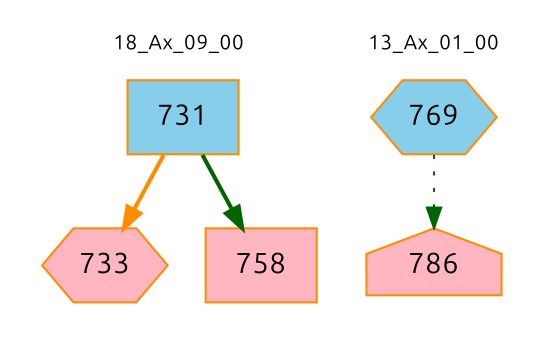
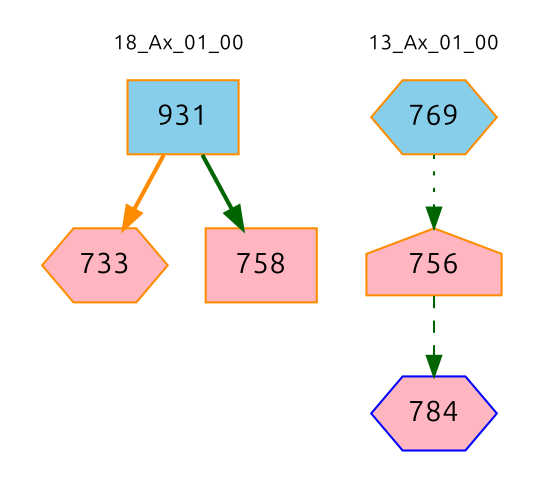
(179, 44) -> (179, 44)
(183, 117) -> (183, 117)
(434, 265) -> (434, 265)
none -> (434, 413)
